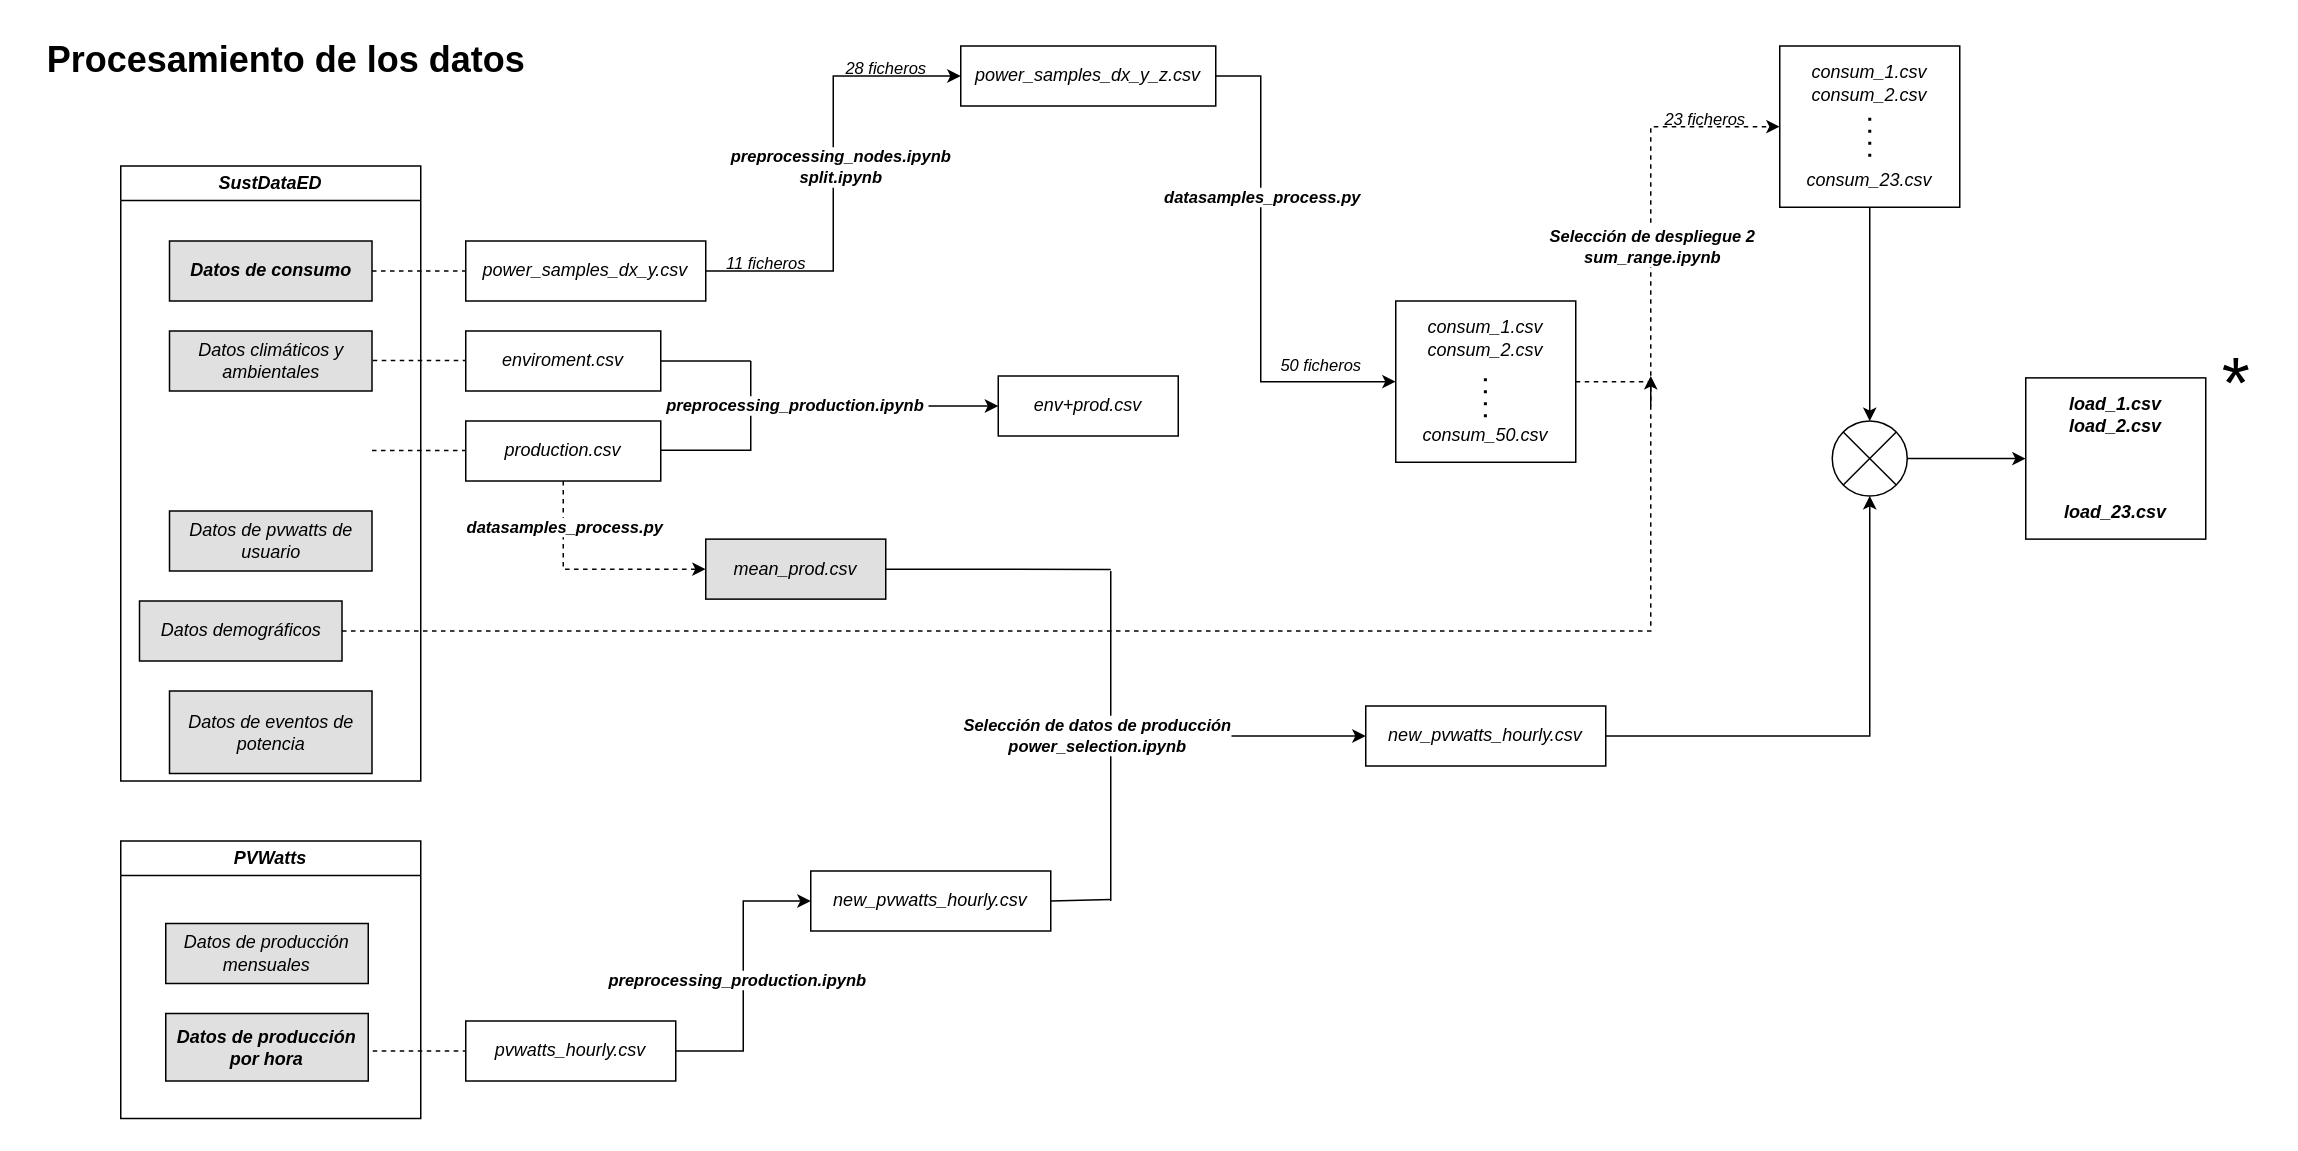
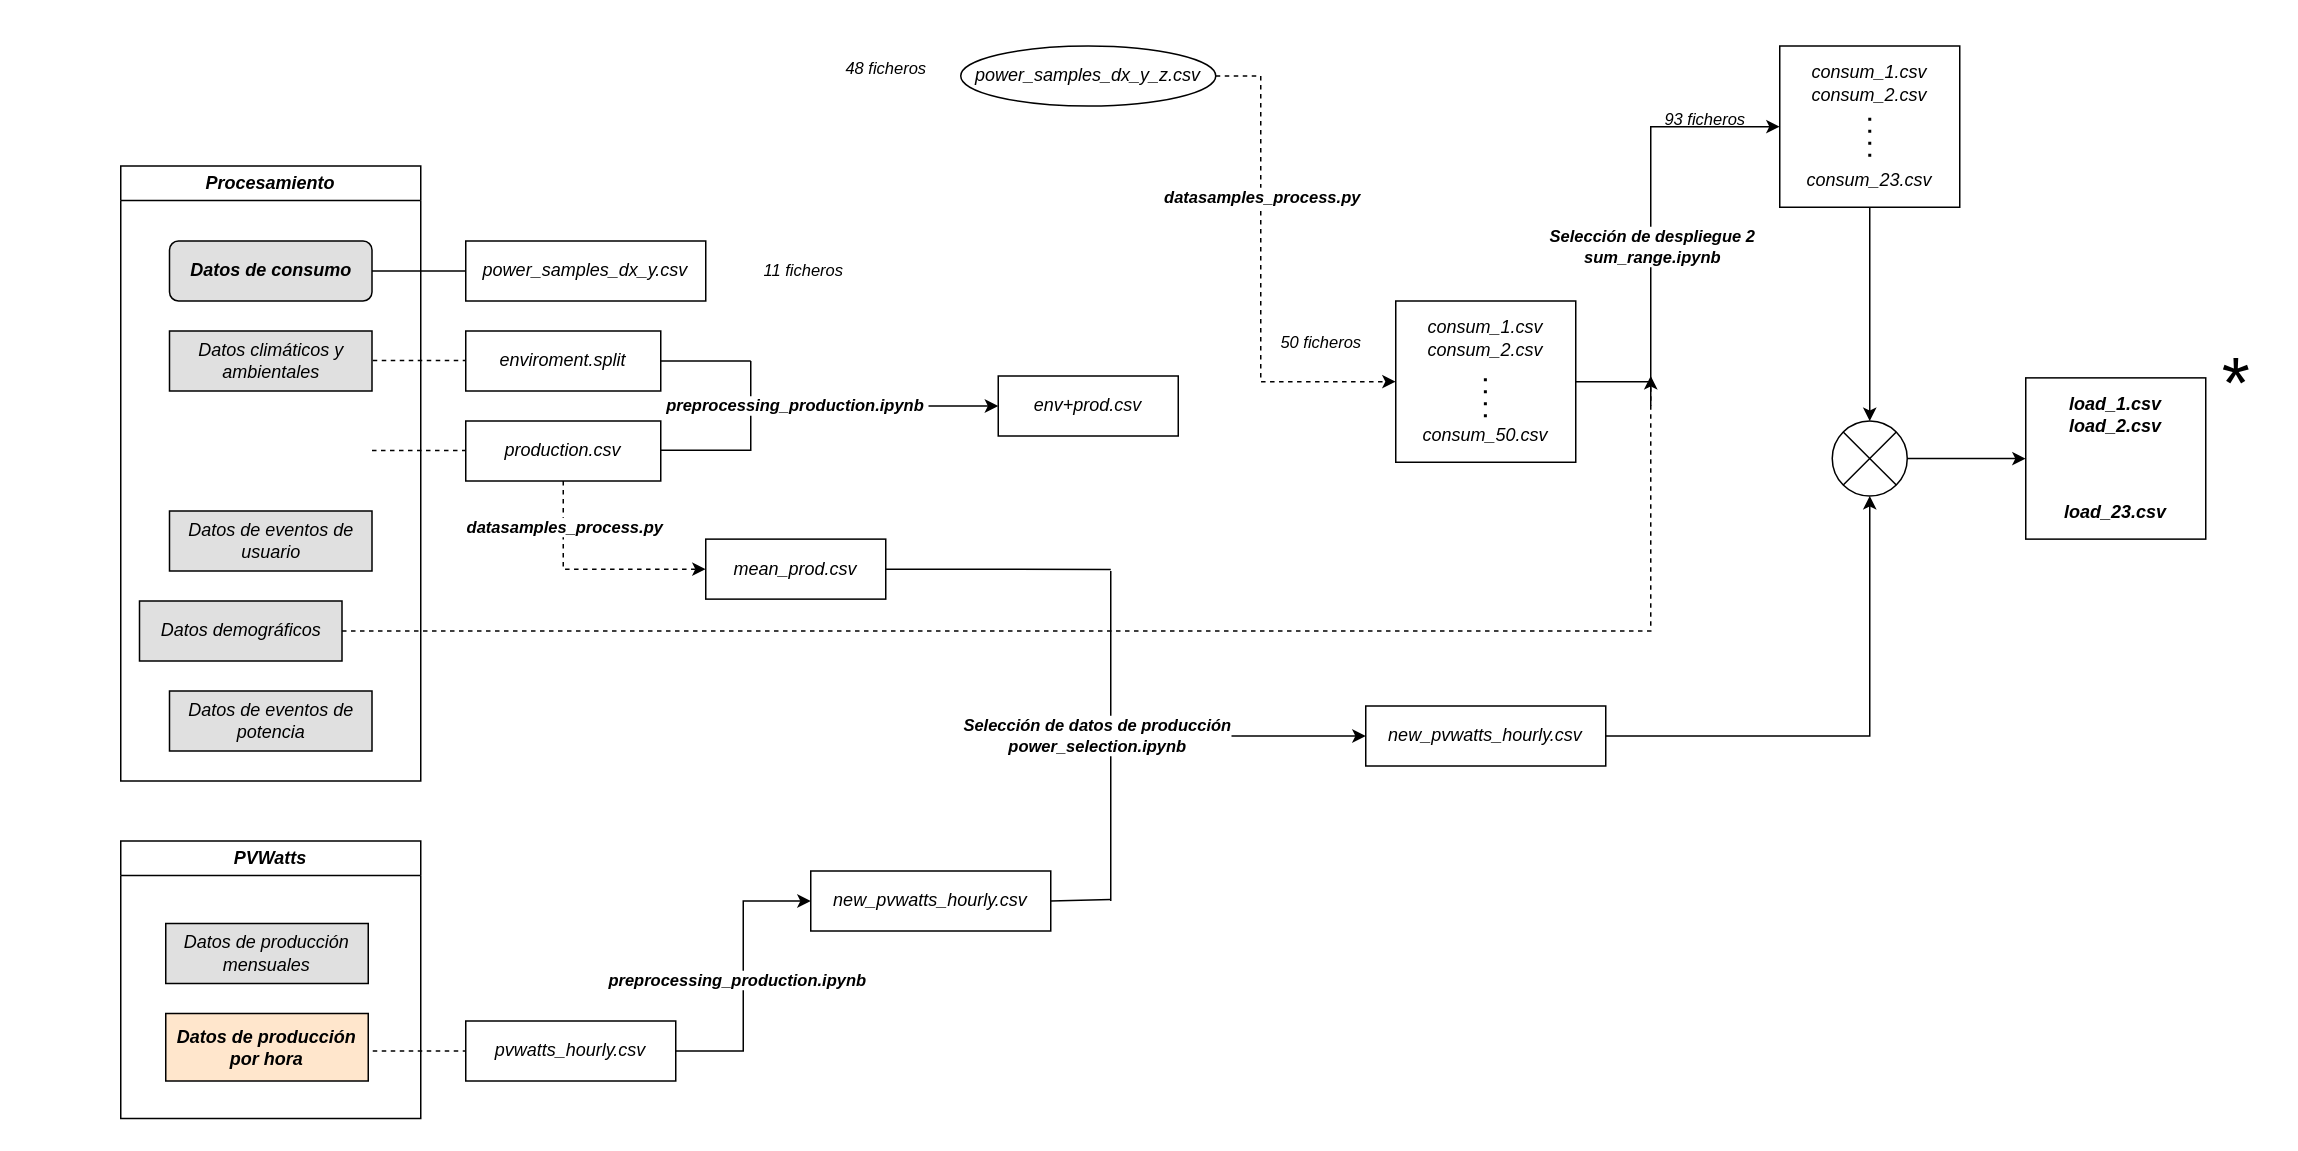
(286, 61) -> none
(887, 68) -> (887, 68)
(1088, 76) -> (1088, 76)
(1706, 119) -> (1706, 119)
(1659, 126) -> (1659, 126)
(833, 179) -> none
(271, 184) -> (271, 184)
(766, 263) -> (803, 271)
(271, 271) -> (271, 271)
(417, 271) -> (417, 271)
(1261, 355) -> (1261, 355)
(563, 361) -> (563, 361)
(1321, 365) -> (1321, 342)
(272, 541) -> (272, 541)
(796, 569) -> (796, 569)
(271, 732) -> (271, 721)
(267, 1047) -> (267, 1047)
